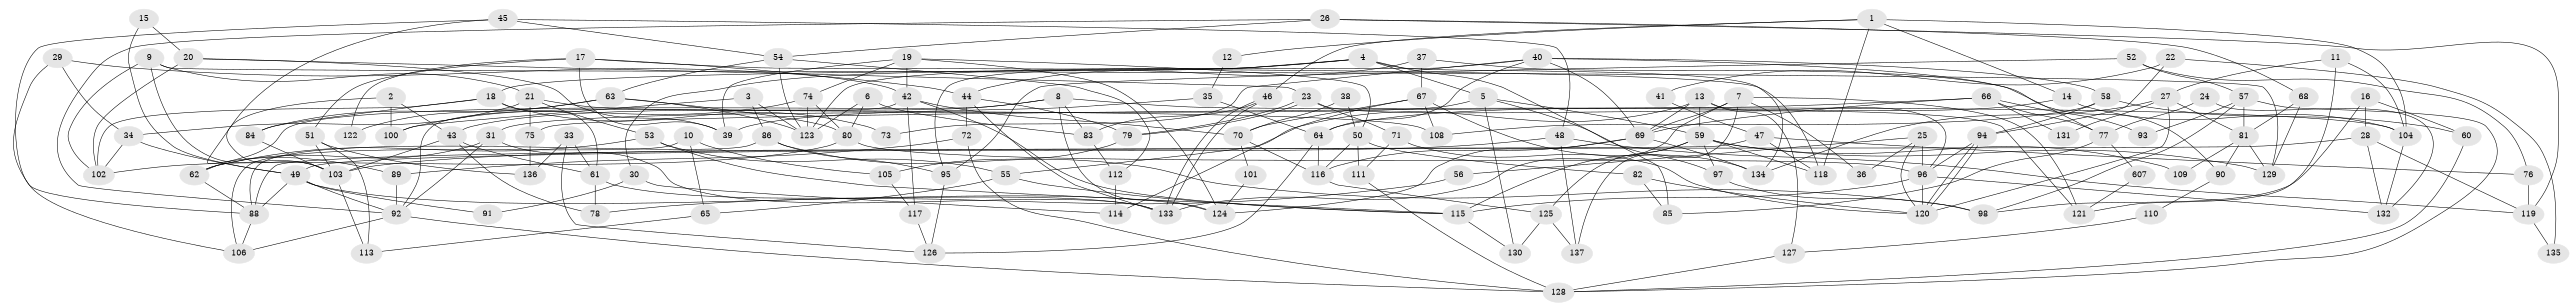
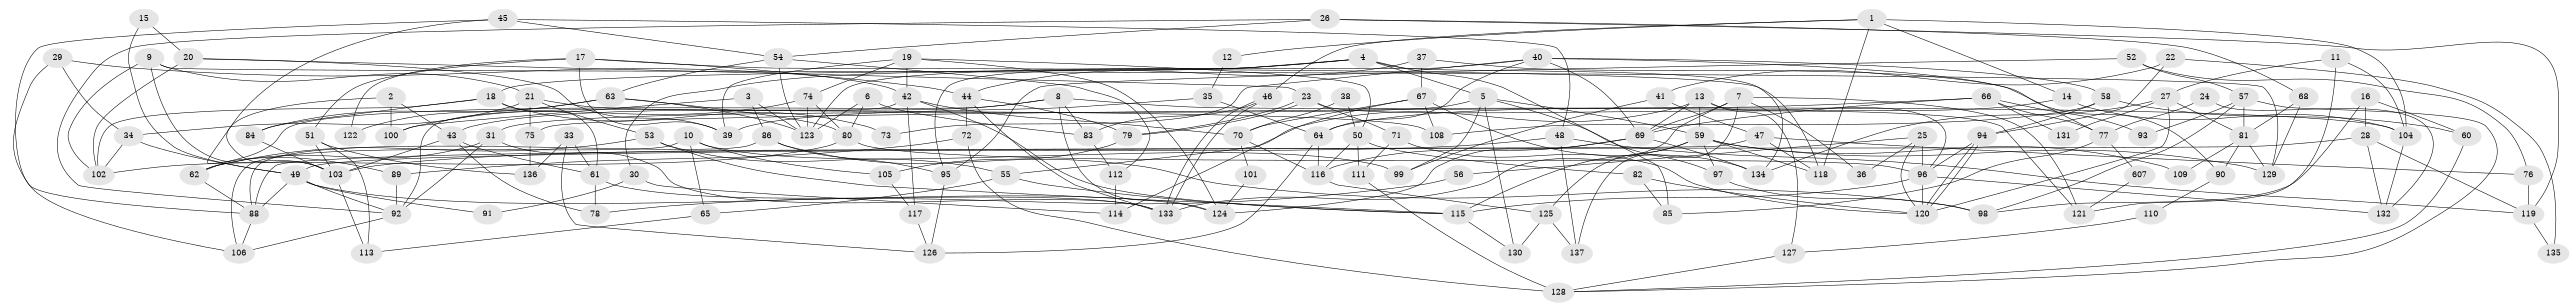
none -> (1399, 175)
(976, 267) -> none
